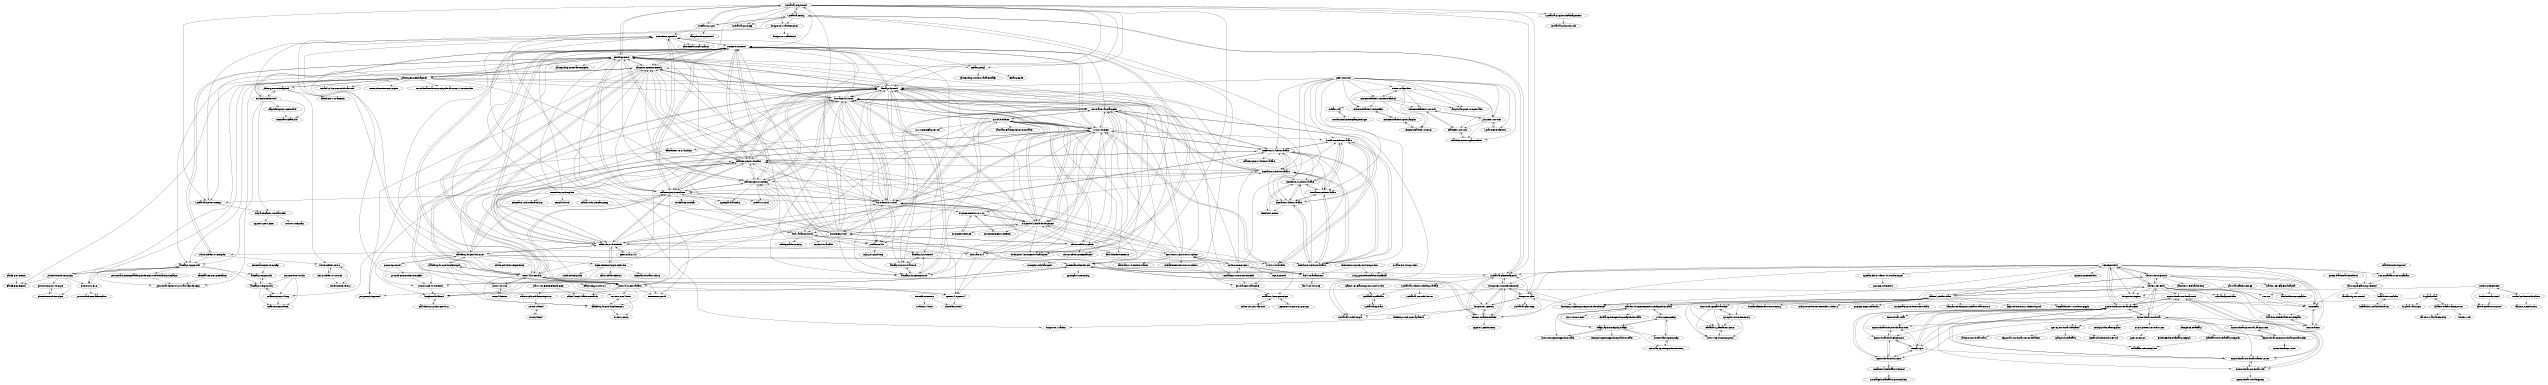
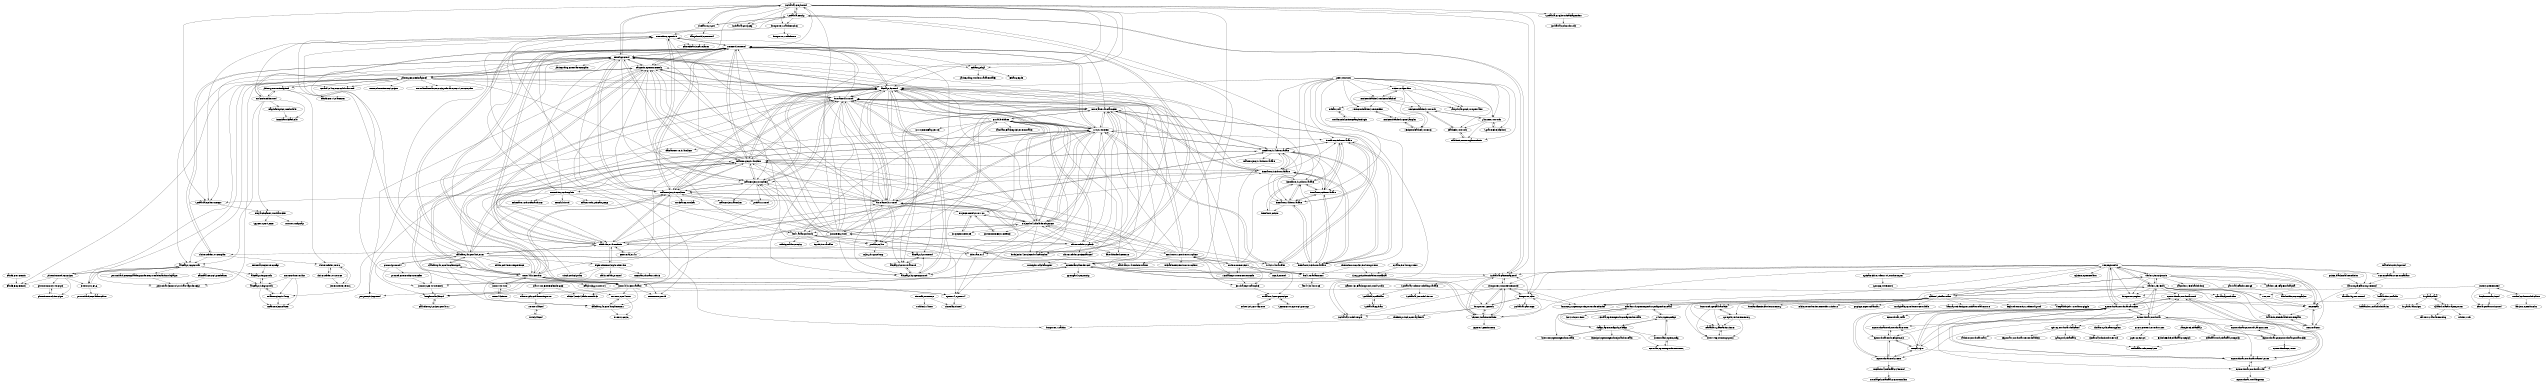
(752, 118) -> (660, 187)
(730, 203) -> (730, 203)
(611, 276) -> (611, 276)
(2107, 328) -> (2107, 328)
